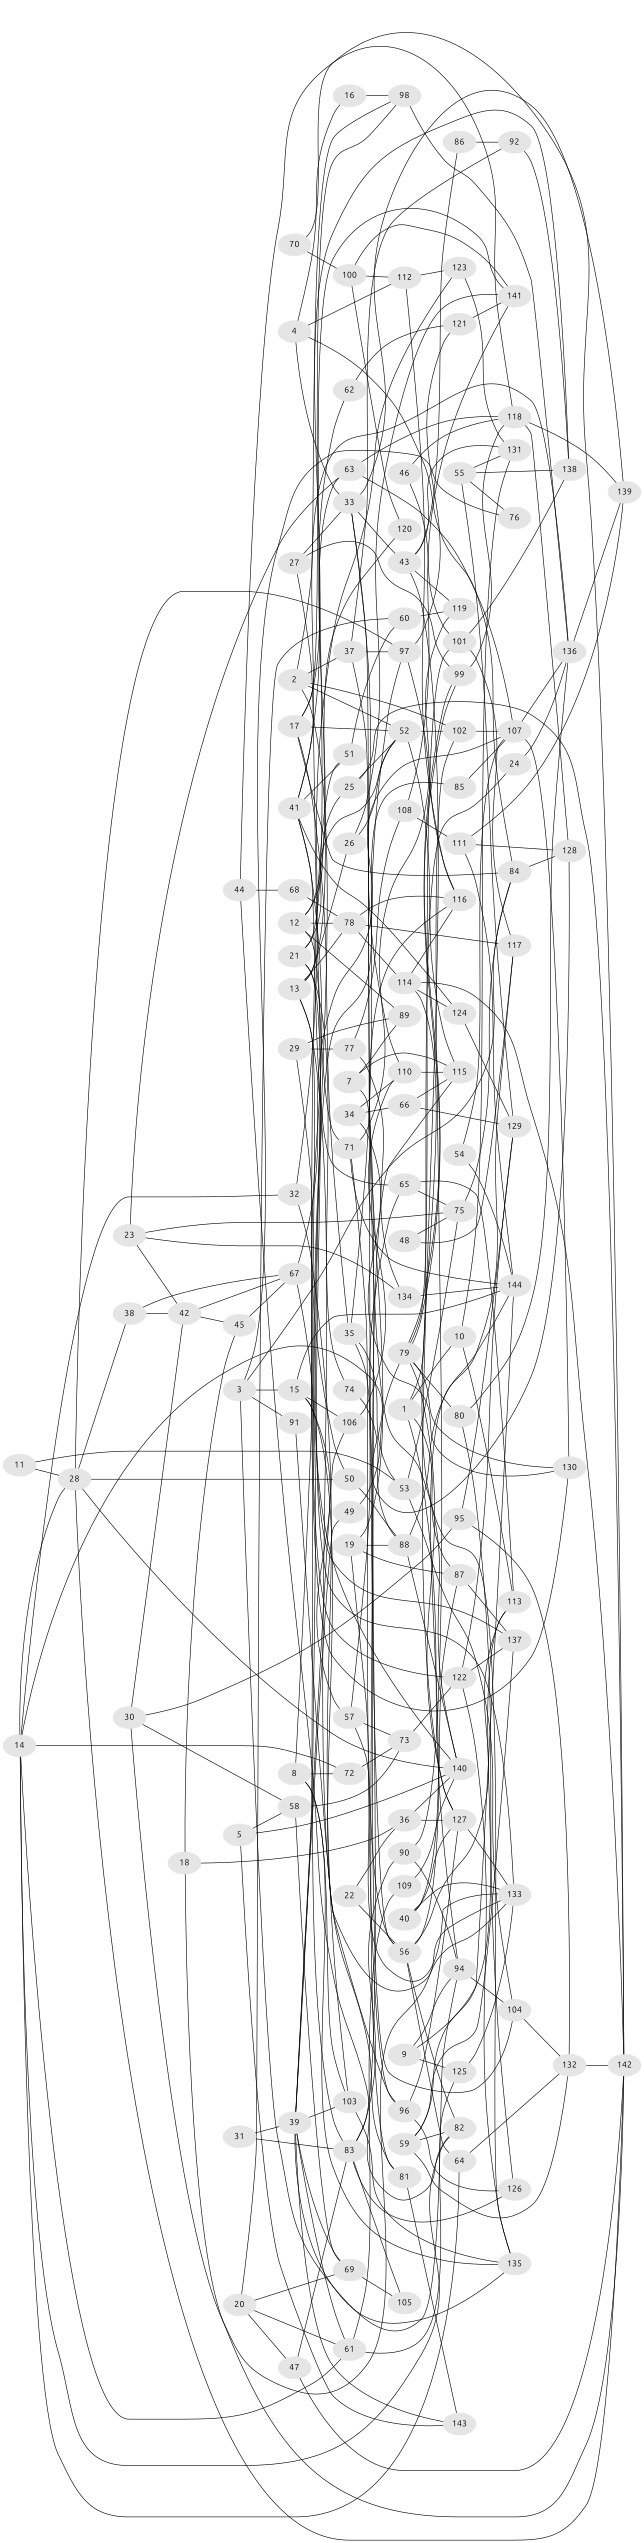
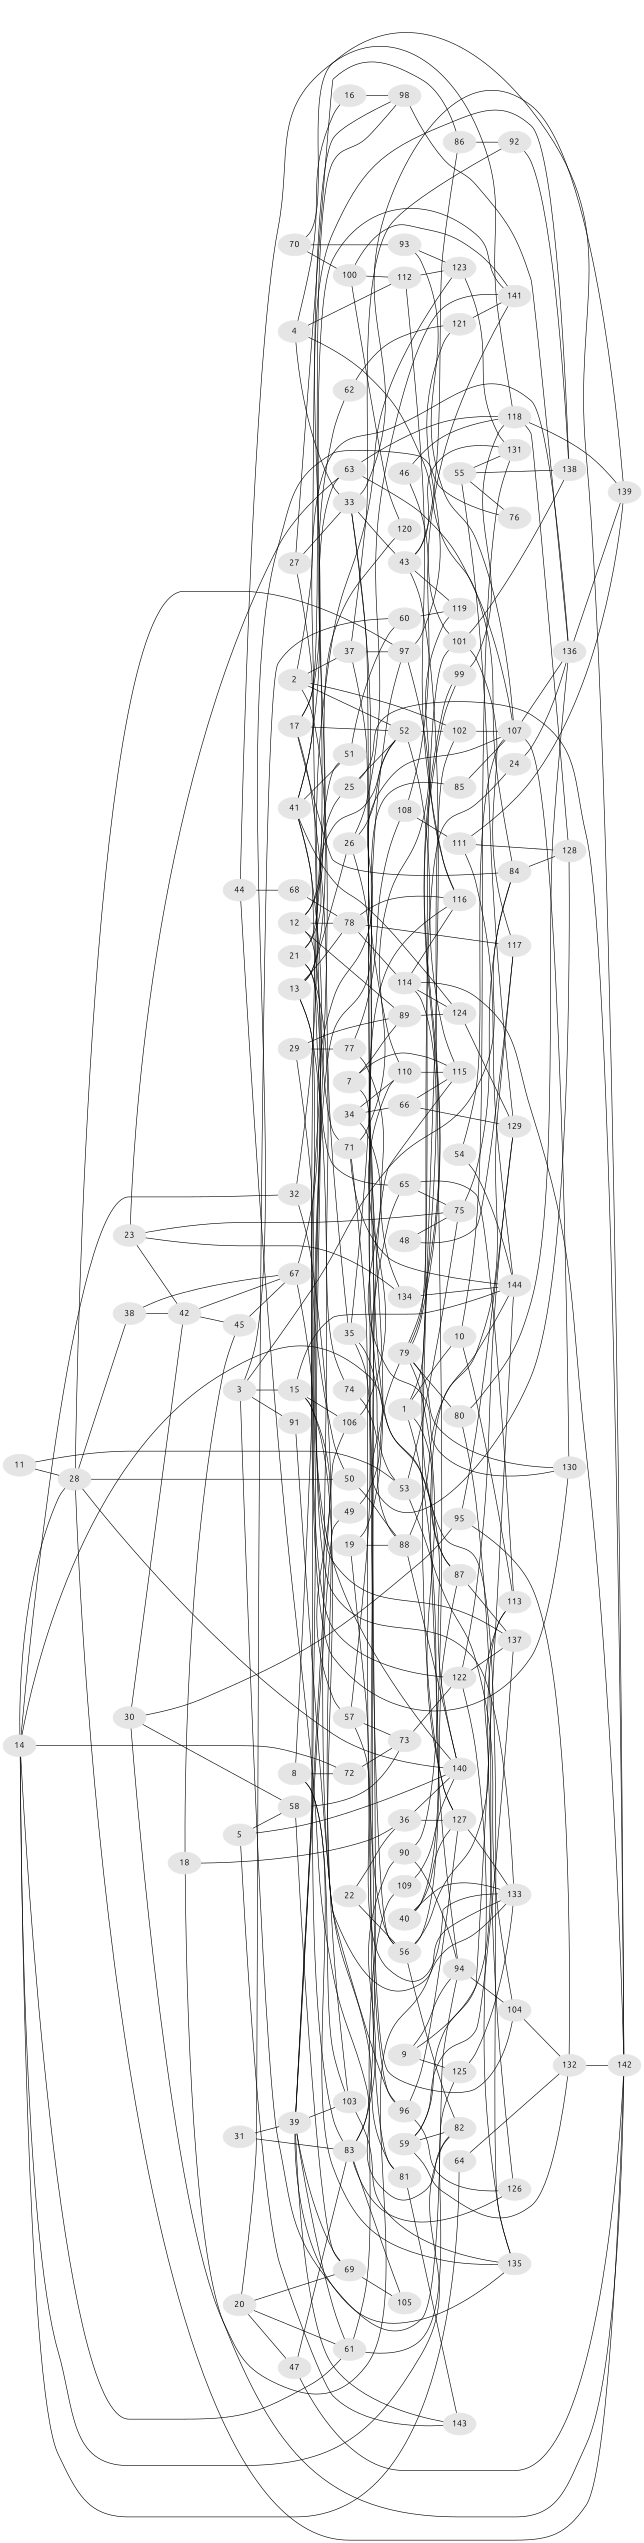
none -> (405, 245)
(391, 582) -> (310, 362)
none -> (432, 1015)
(402, 1566) -> (369, 1218)
(427, 2069) -> none
